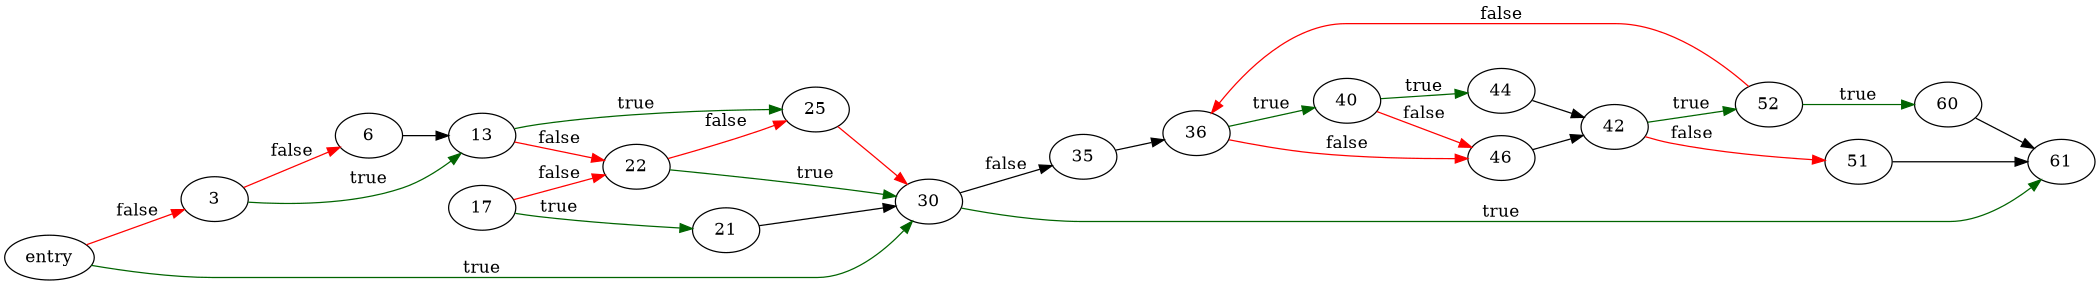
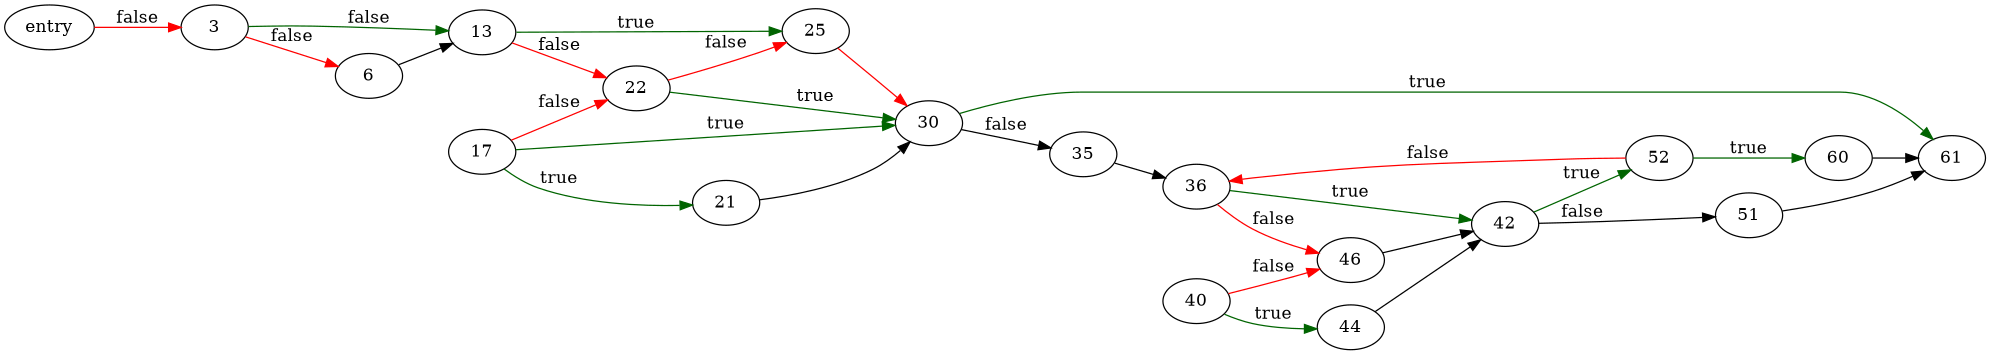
(1266, 118) -> (1345, 205)
(1728, 152) -> (1621, 221)
(369, 179) -> (369, 18)
(504, 278) -> (699, 138)
